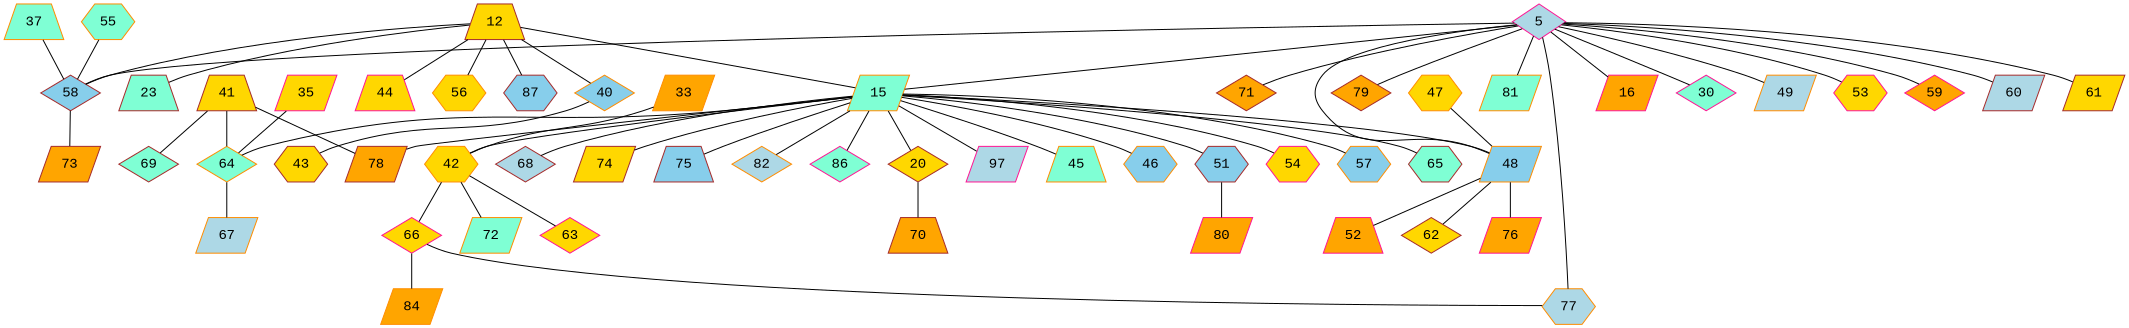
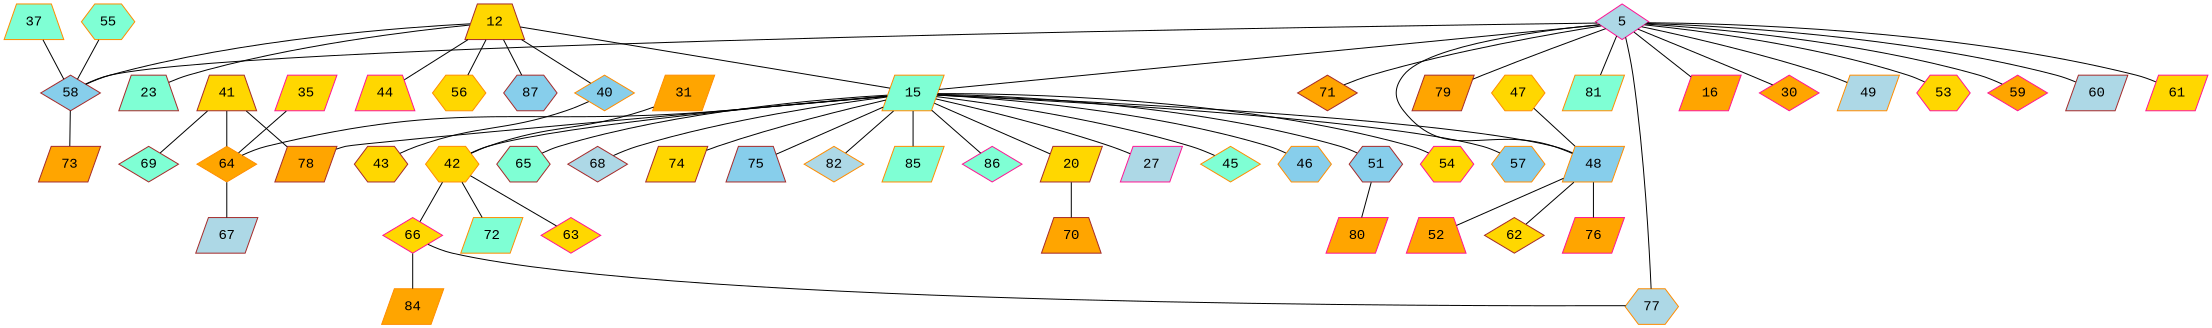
(684, 93) -> (684, 93)
(1361, 93) -> (1443, 93)
(1706, 93) -> (1789, 93)
(2094, 93) -> (2177, 93)
(227, 164) -> (227, 164)
none -> (913, 164)
(918, 164) -> (1071, 164)
(997, 164) -> (1151, 164)
(1076, 164) -> (1230, 164)
(227, 235) -> (227, 235)
